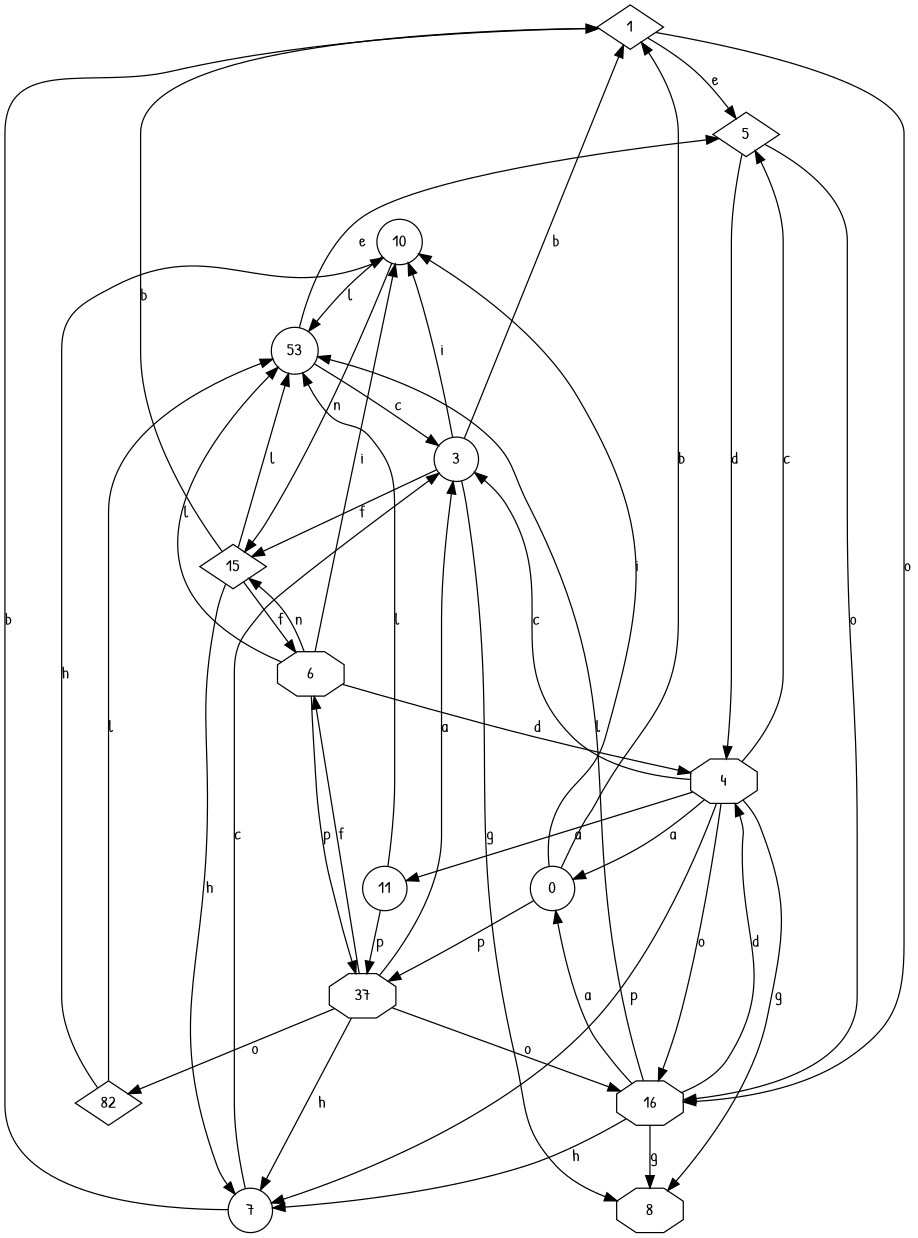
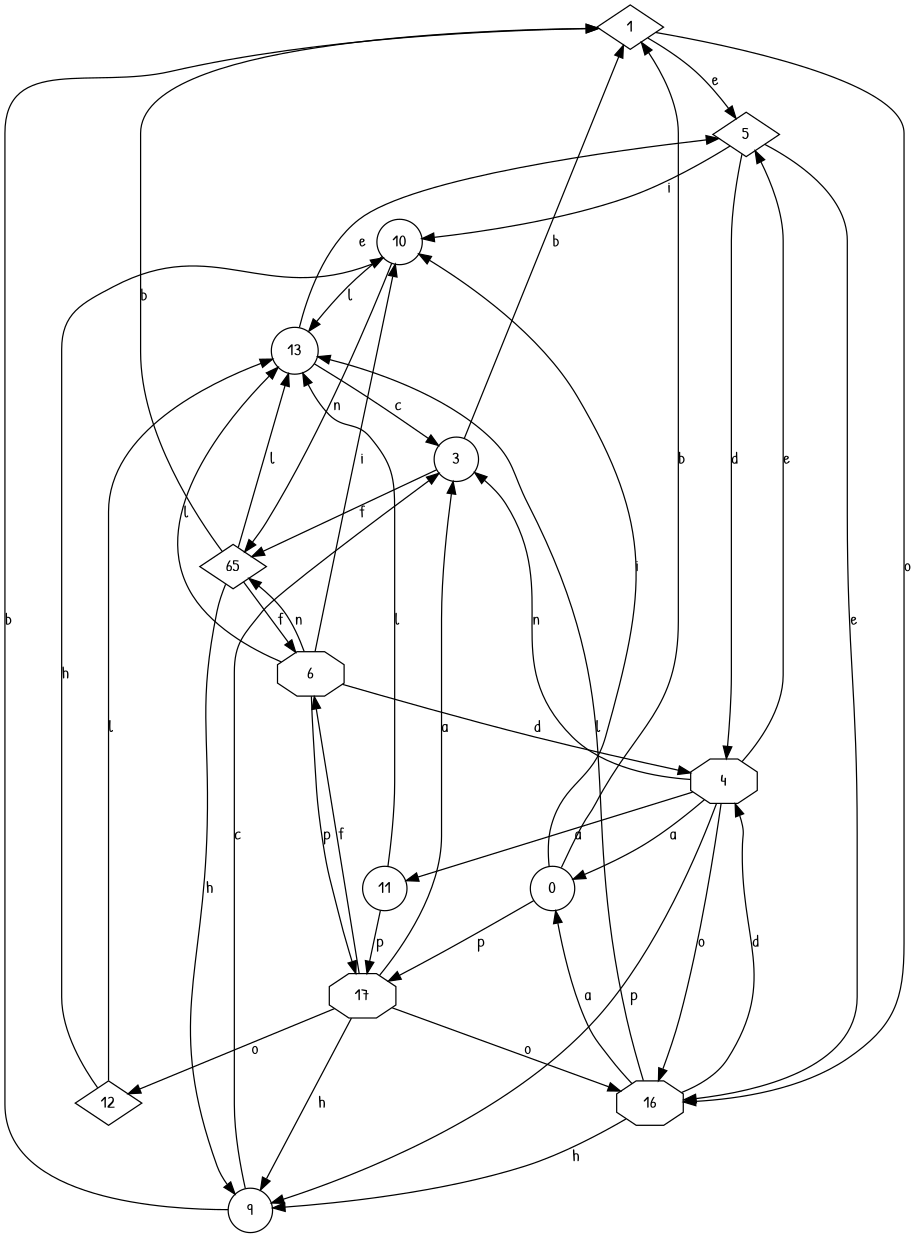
(295, 351) -> (295, 351)
(435, 355) -> (588, 209)
(787, 459) -> (787, 459)
(233, 567) -> (233, 567)
(536, 620) -> (536, 620)
(854, 620) -> (854, 620)
(363, 996) -> (363, 996)
(109, 1103) -> (109, 1103)
(250, 1210) -> (250, 1210)
(650, 1210) -> none
